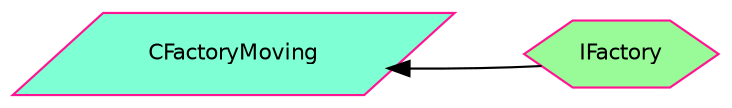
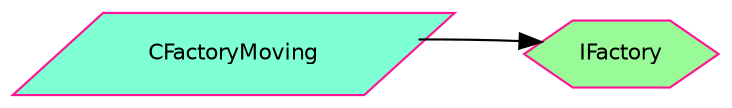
(476, 68) -> (469, 40)
